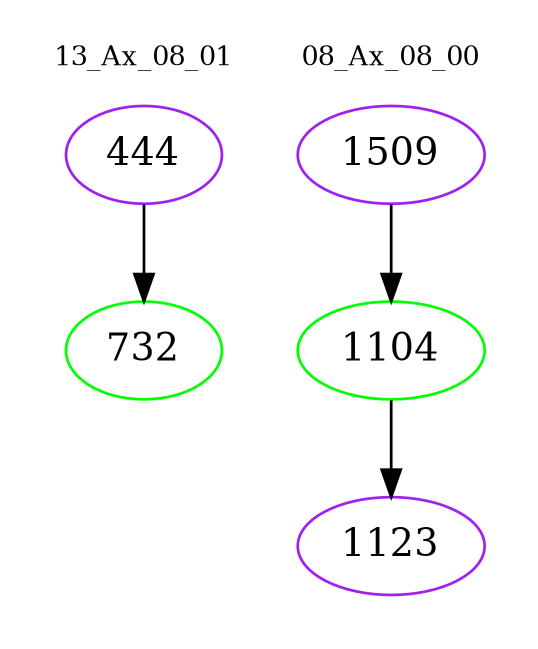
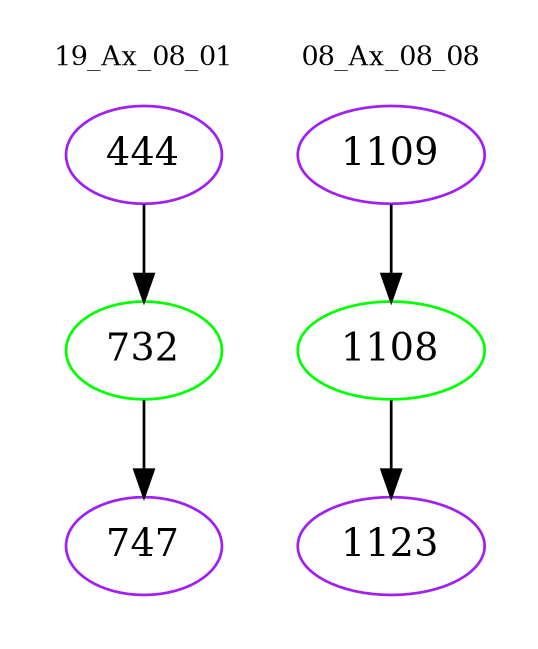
(144, 58) -> (144, 58)
(391, 58) -> (391, 58)
(391, 155) -> (391, 155)
(391, 350) -> (391, 350)
none -> (144, 546)
